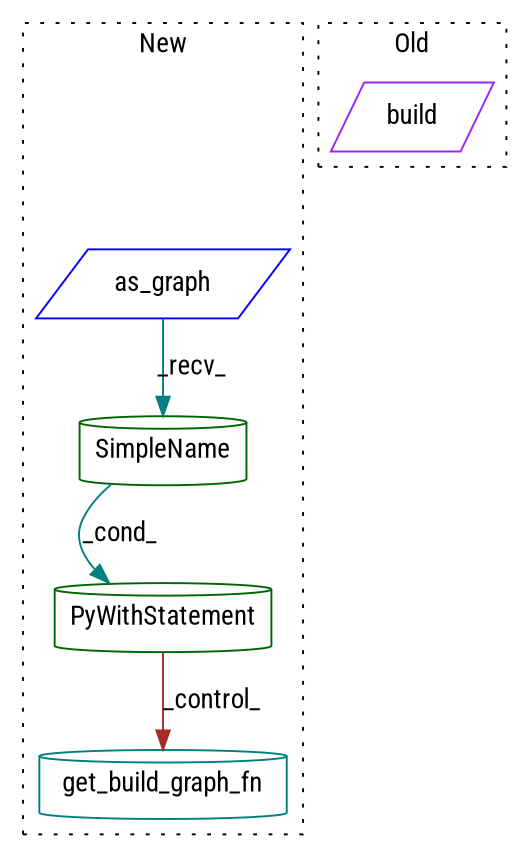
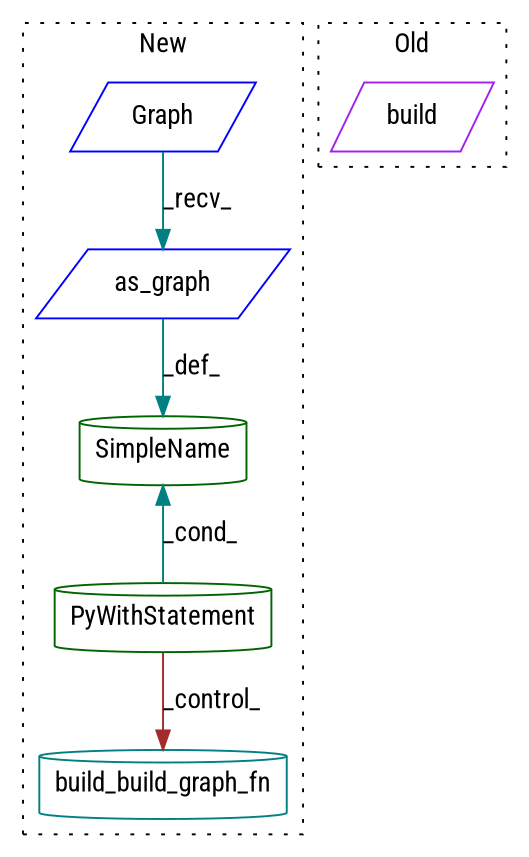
none -> (163, 117)
(193, 367) -> (193, 367)
(81, 524) -> (163, 544)
(163, 784) -> (163, 784)
